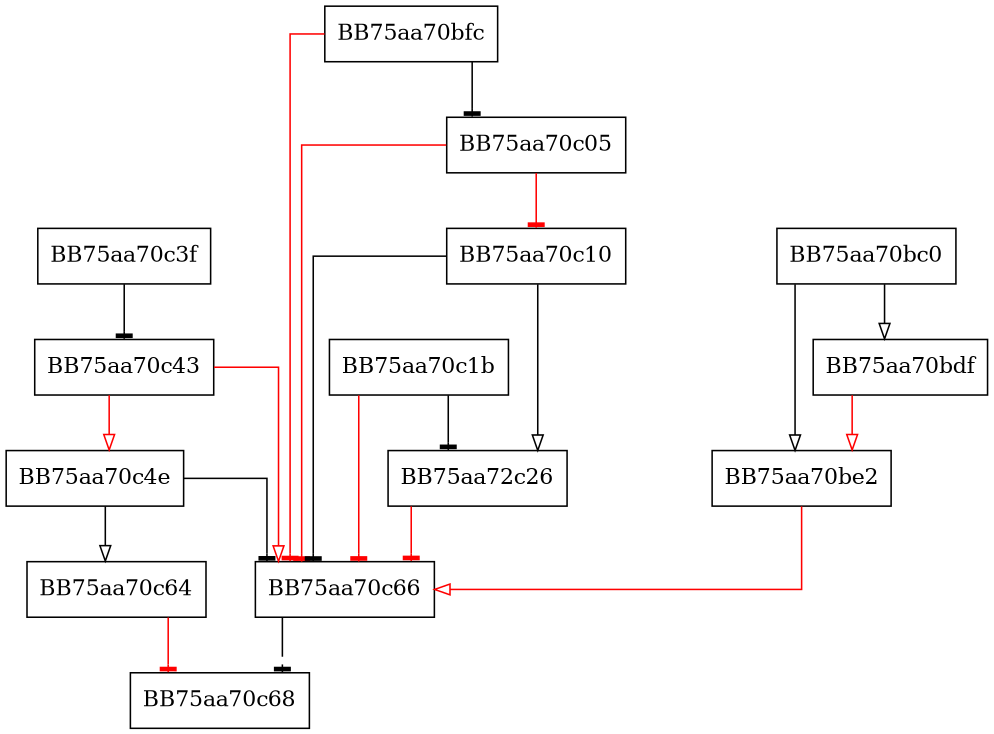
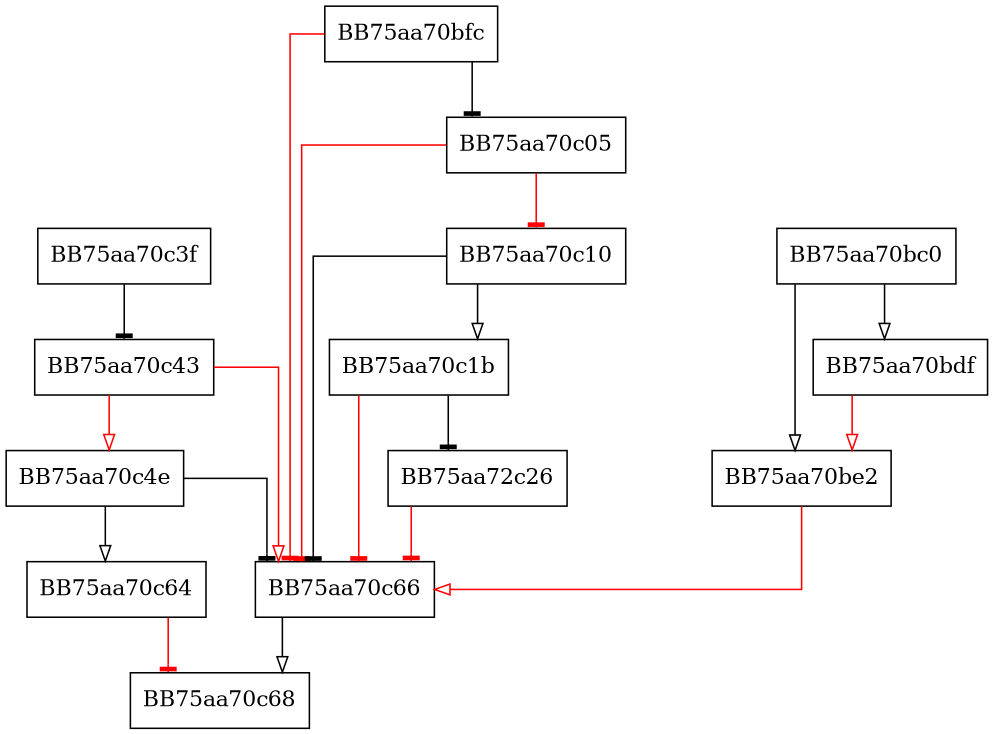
(538, 360) -> (478, 304)
(282, 637) -> (282, 637)
